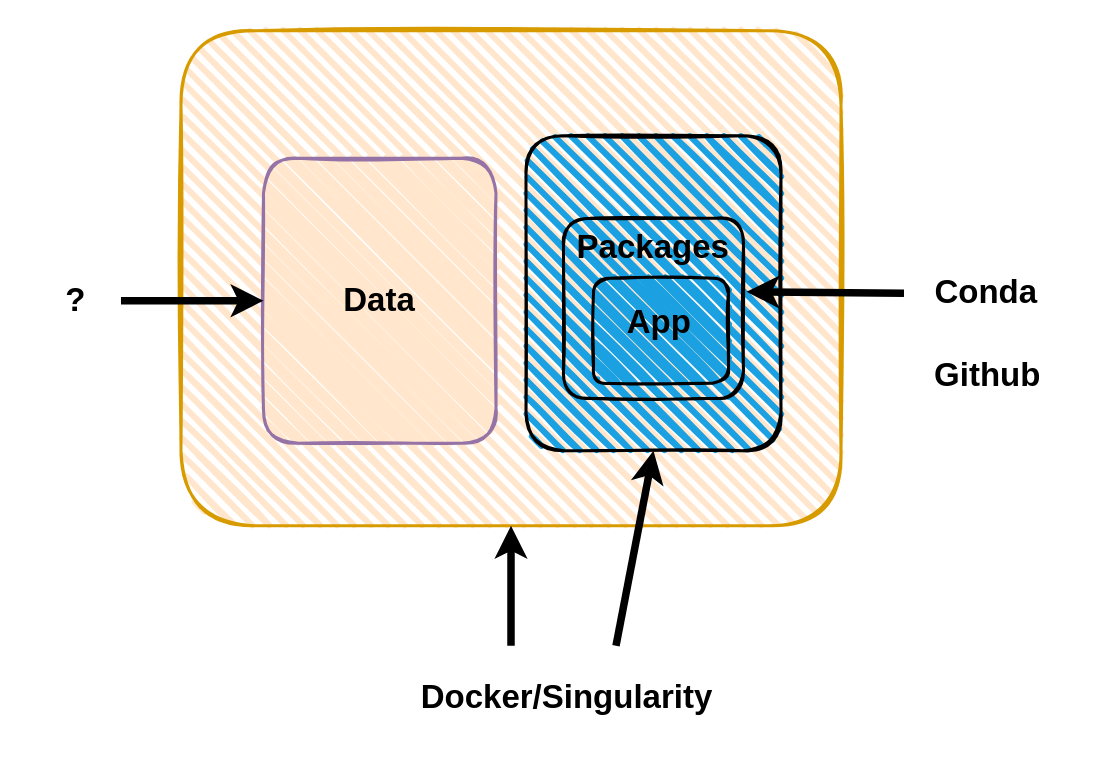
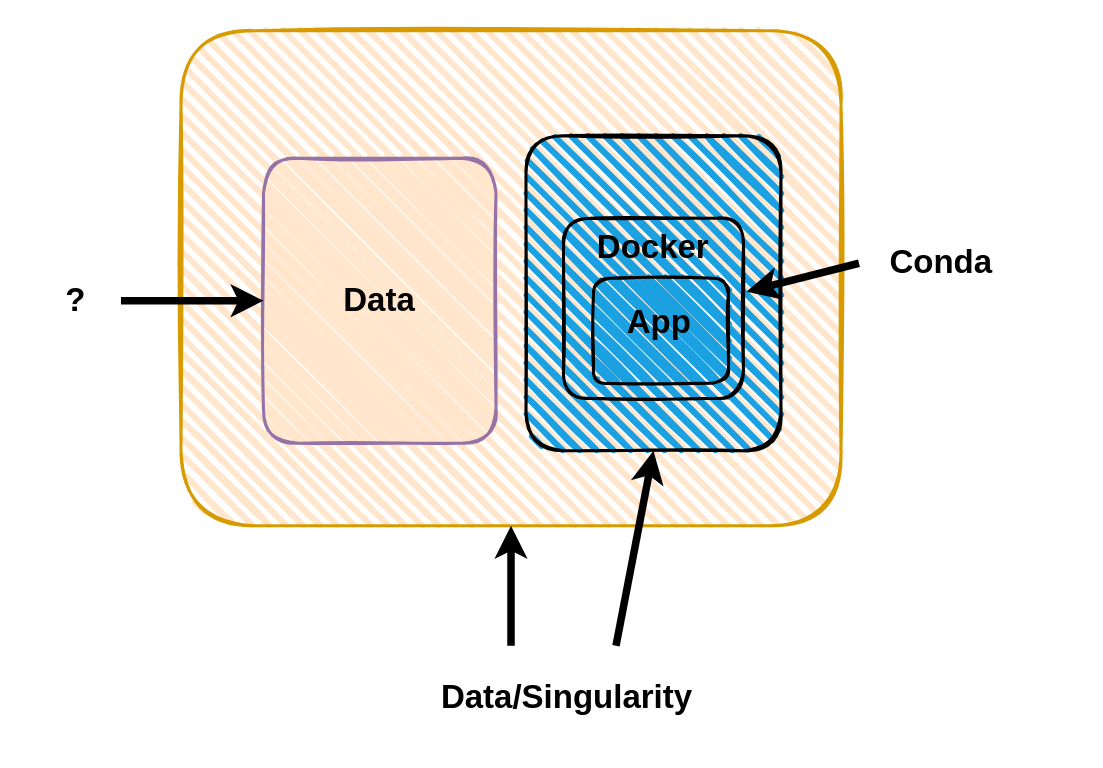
(653, 248) -> (653, 248)
(986, 293) -> (941, 263)
(988, 376) -> none
(567, 698) -> (567, 698)
